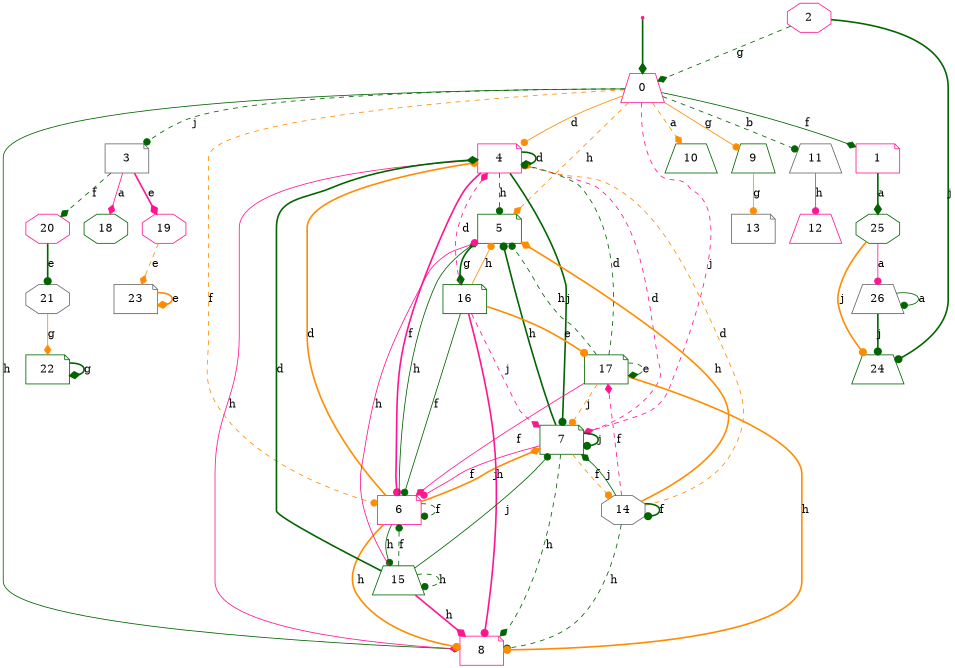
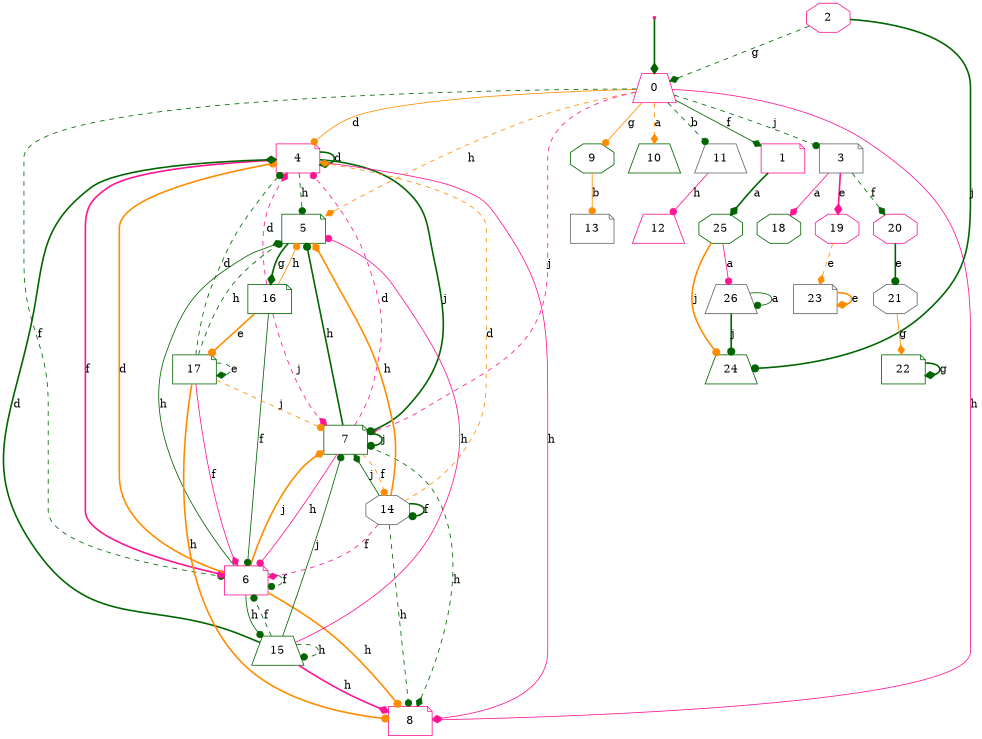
(753, 158) -> (592, 158)
(209, 161) -> (55, 134)
(757, 194) -> (596, 194)
(3, 281) -> (970, 545)
(615, 445) -> (333, 560)
(472, 475) -> (313, 510)
(496, 479) -> none
